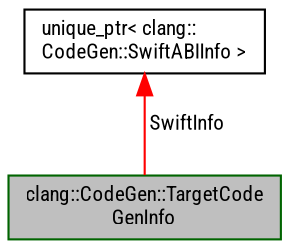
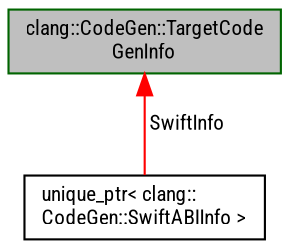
(145, 135) -> (145, 135)
